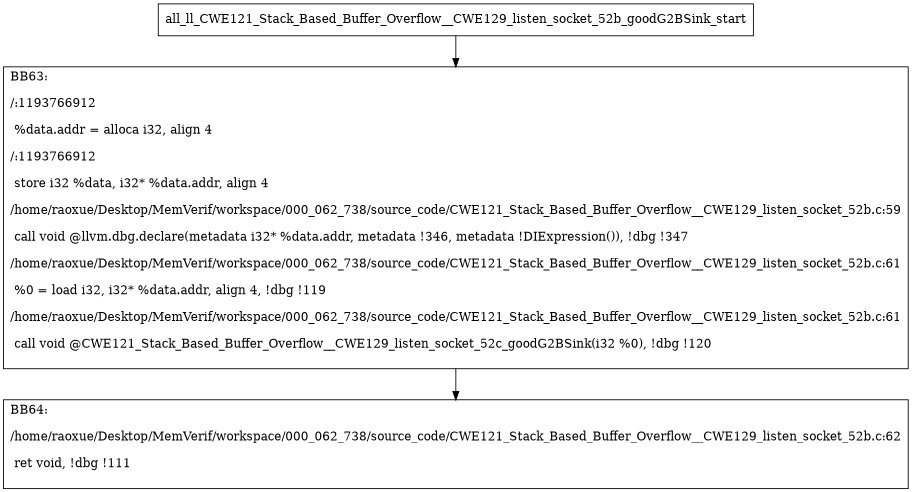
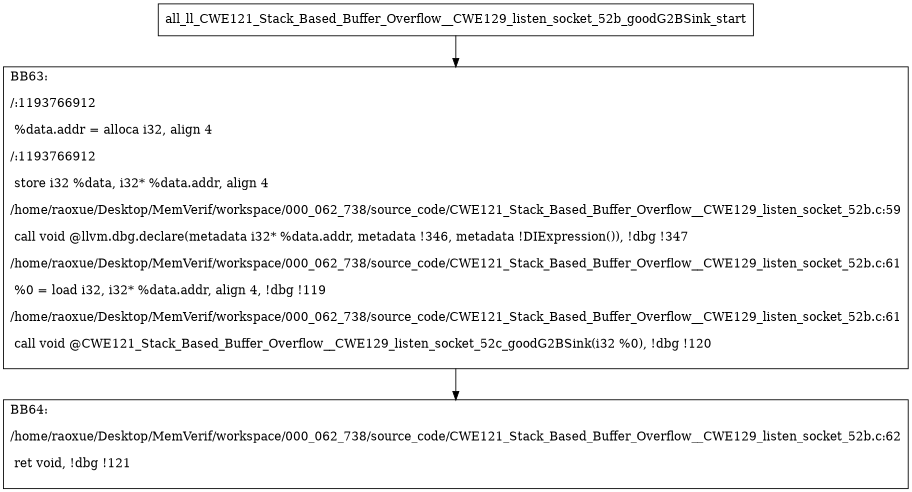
(71, 464) -> (71, 464)
